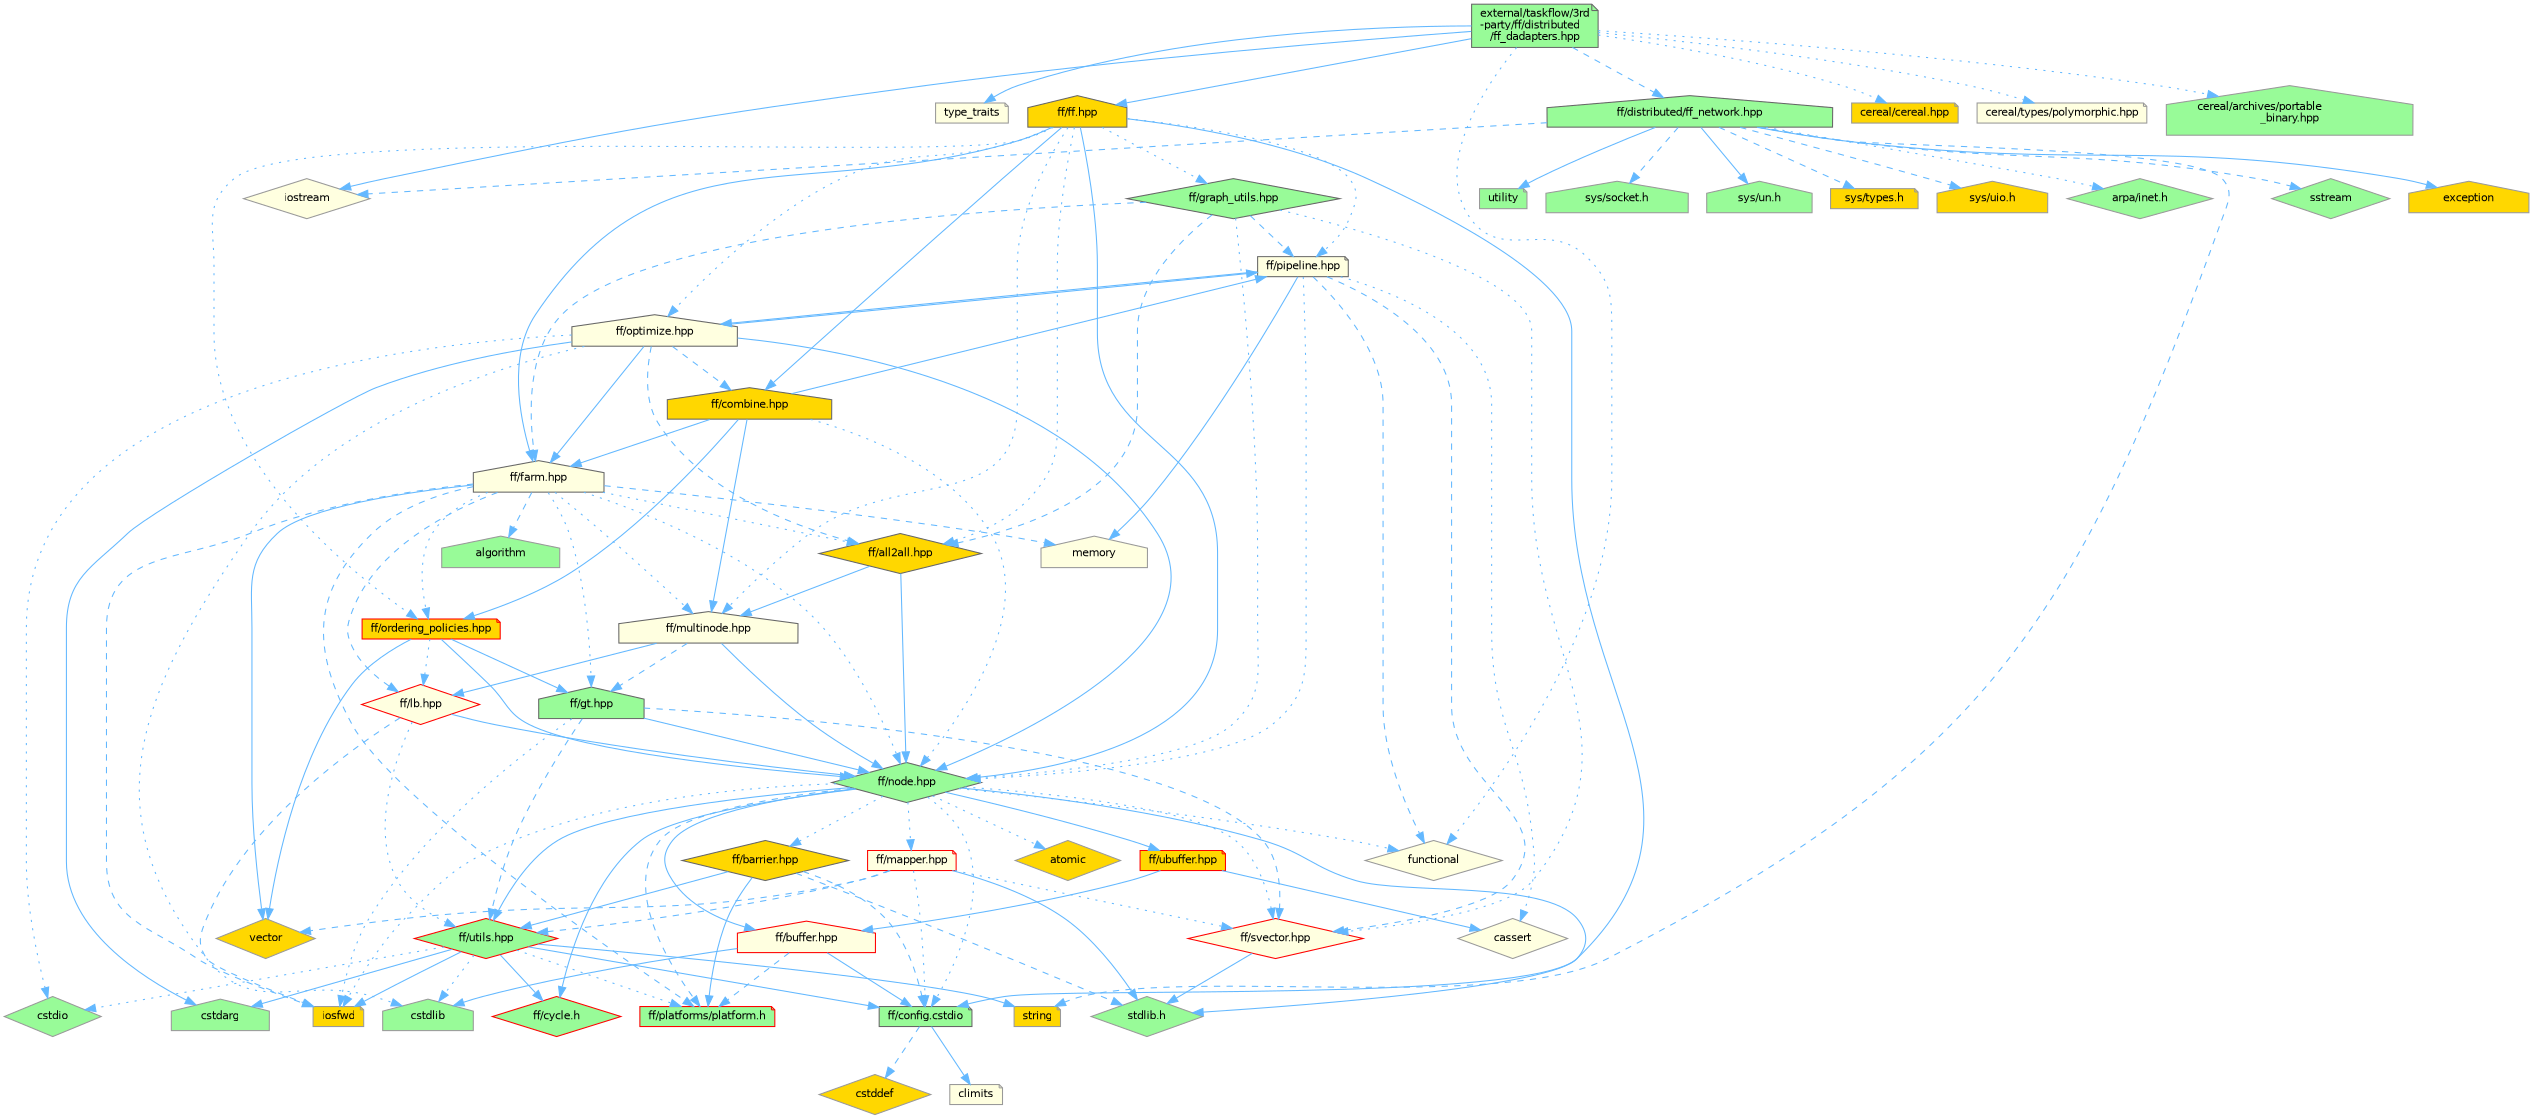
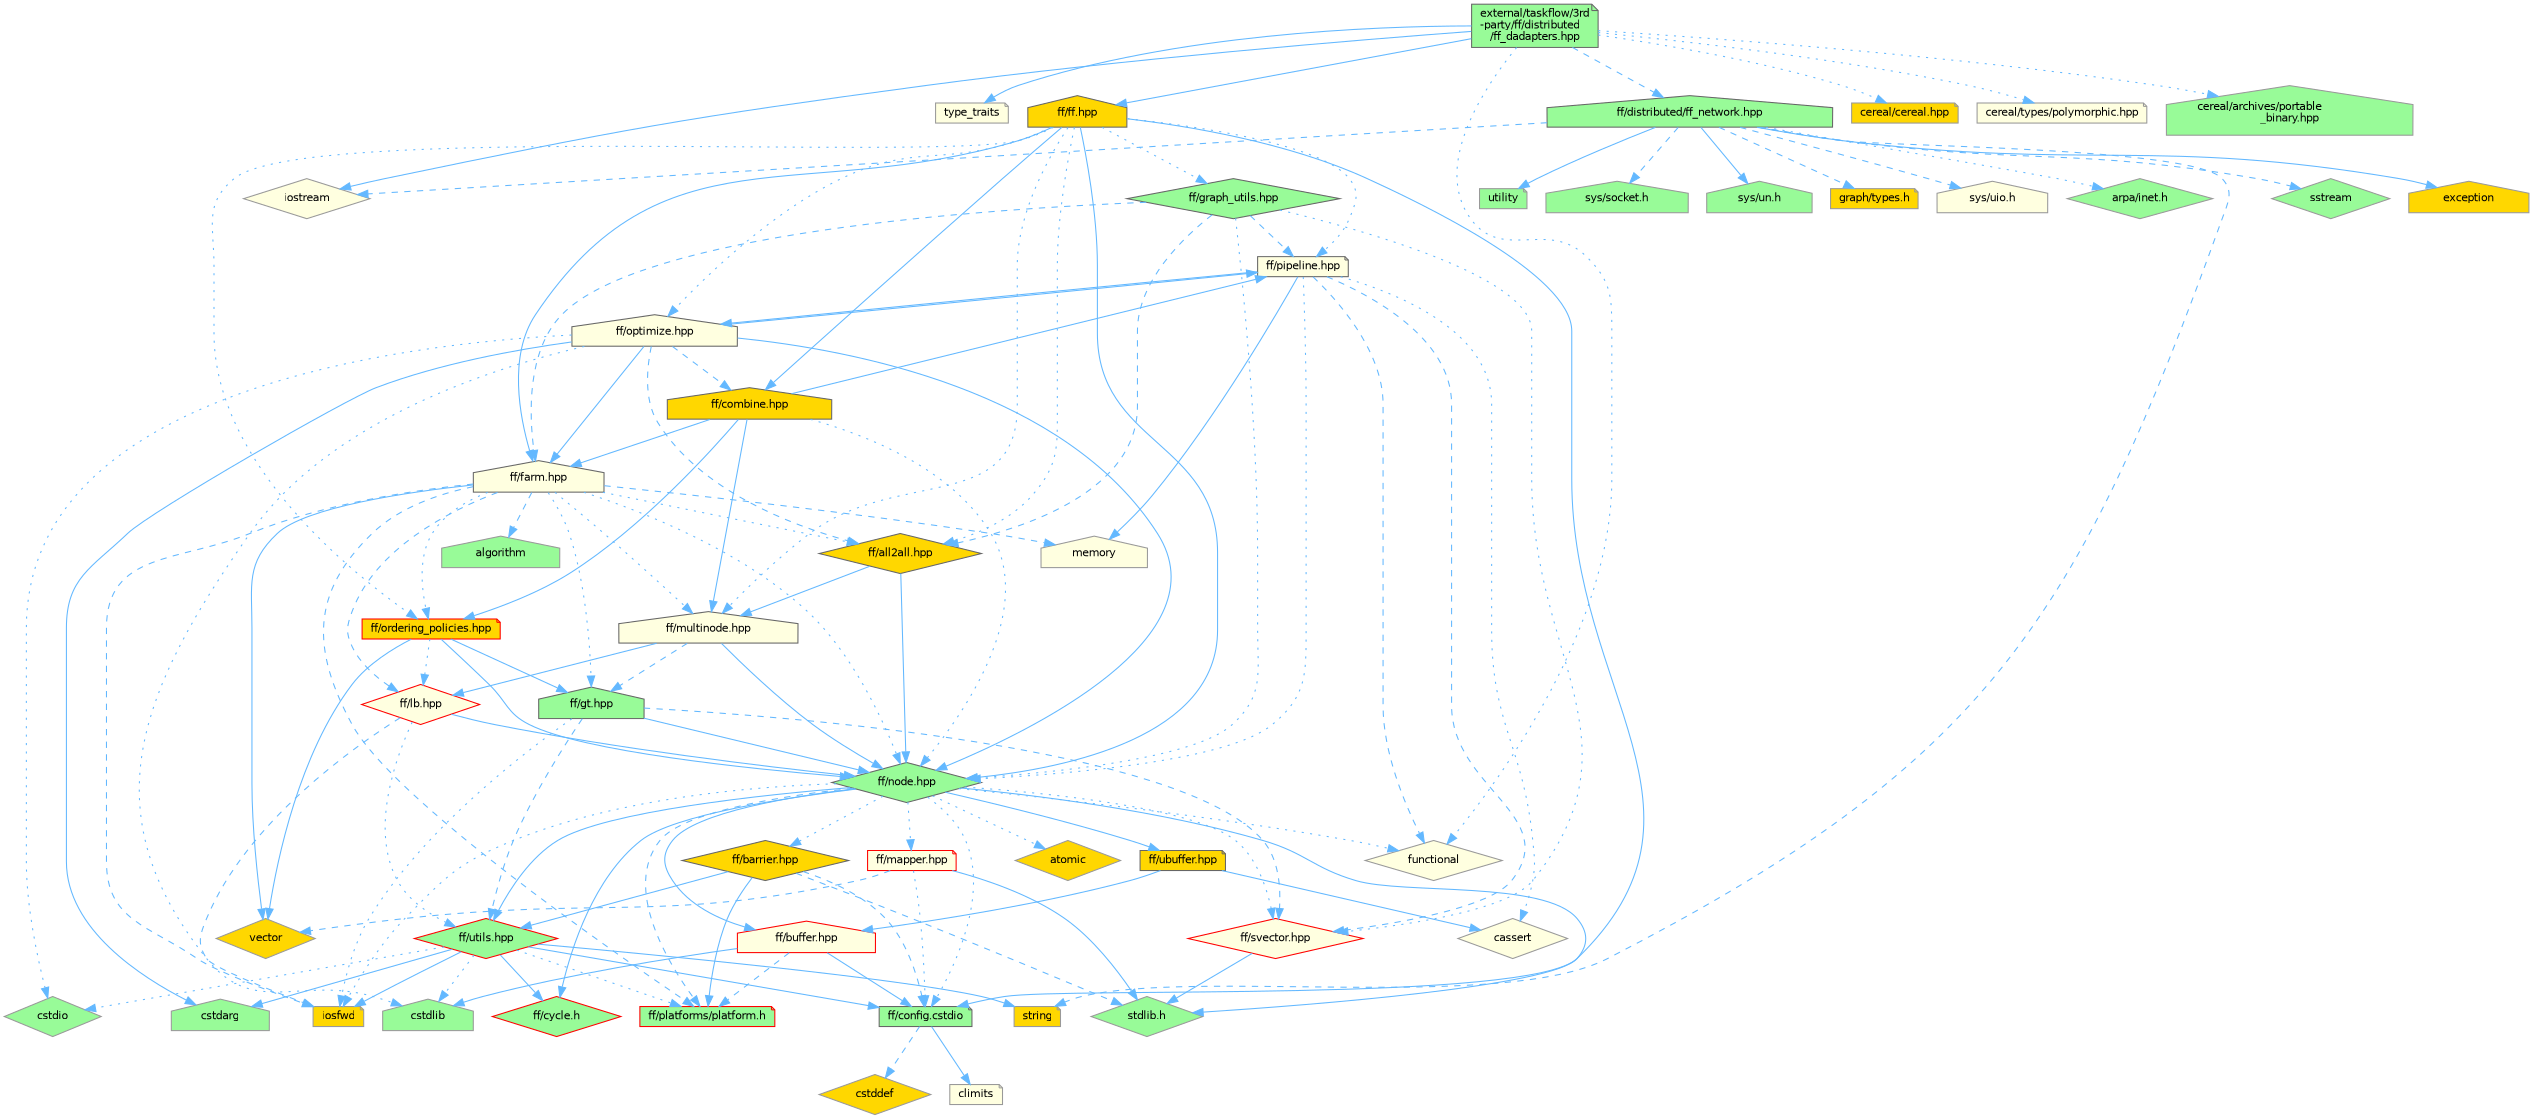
(1874, 199) -> (1874, 199)
(1992, 199) -> (1992, 199)
(1183, 861) -> (1183, 861)
(1088, 898) -> none
(694, 913) -> none
